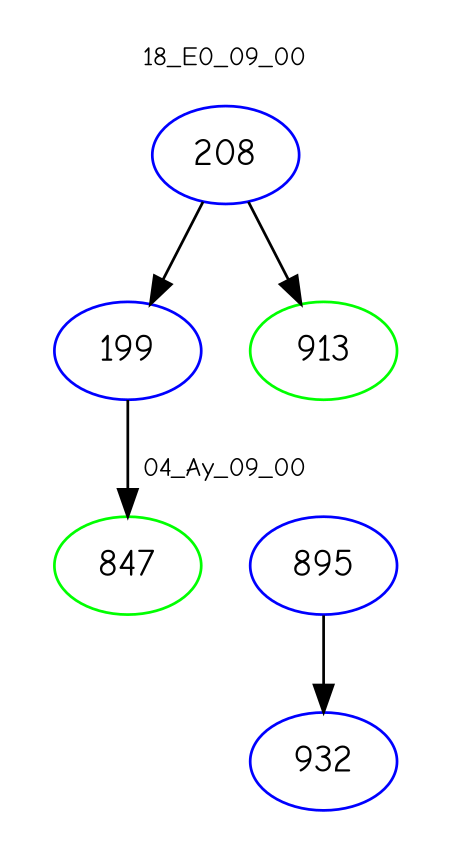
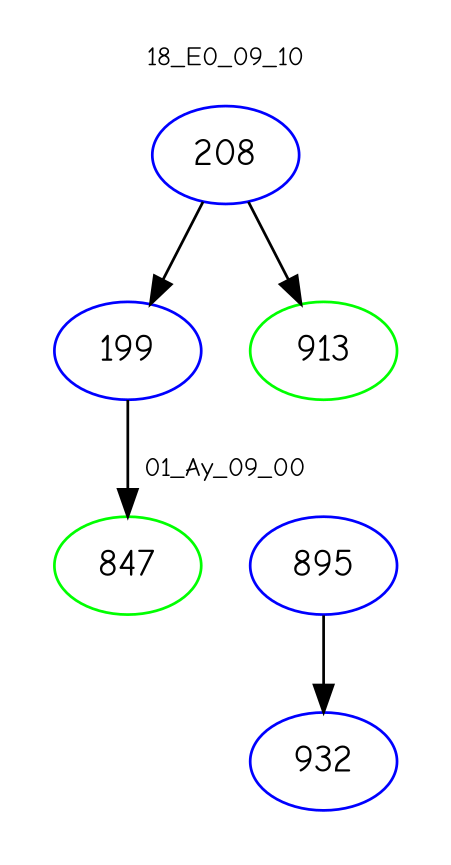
(226, 58) -> (226, 58)
(226, 469) -> (226, 469)
